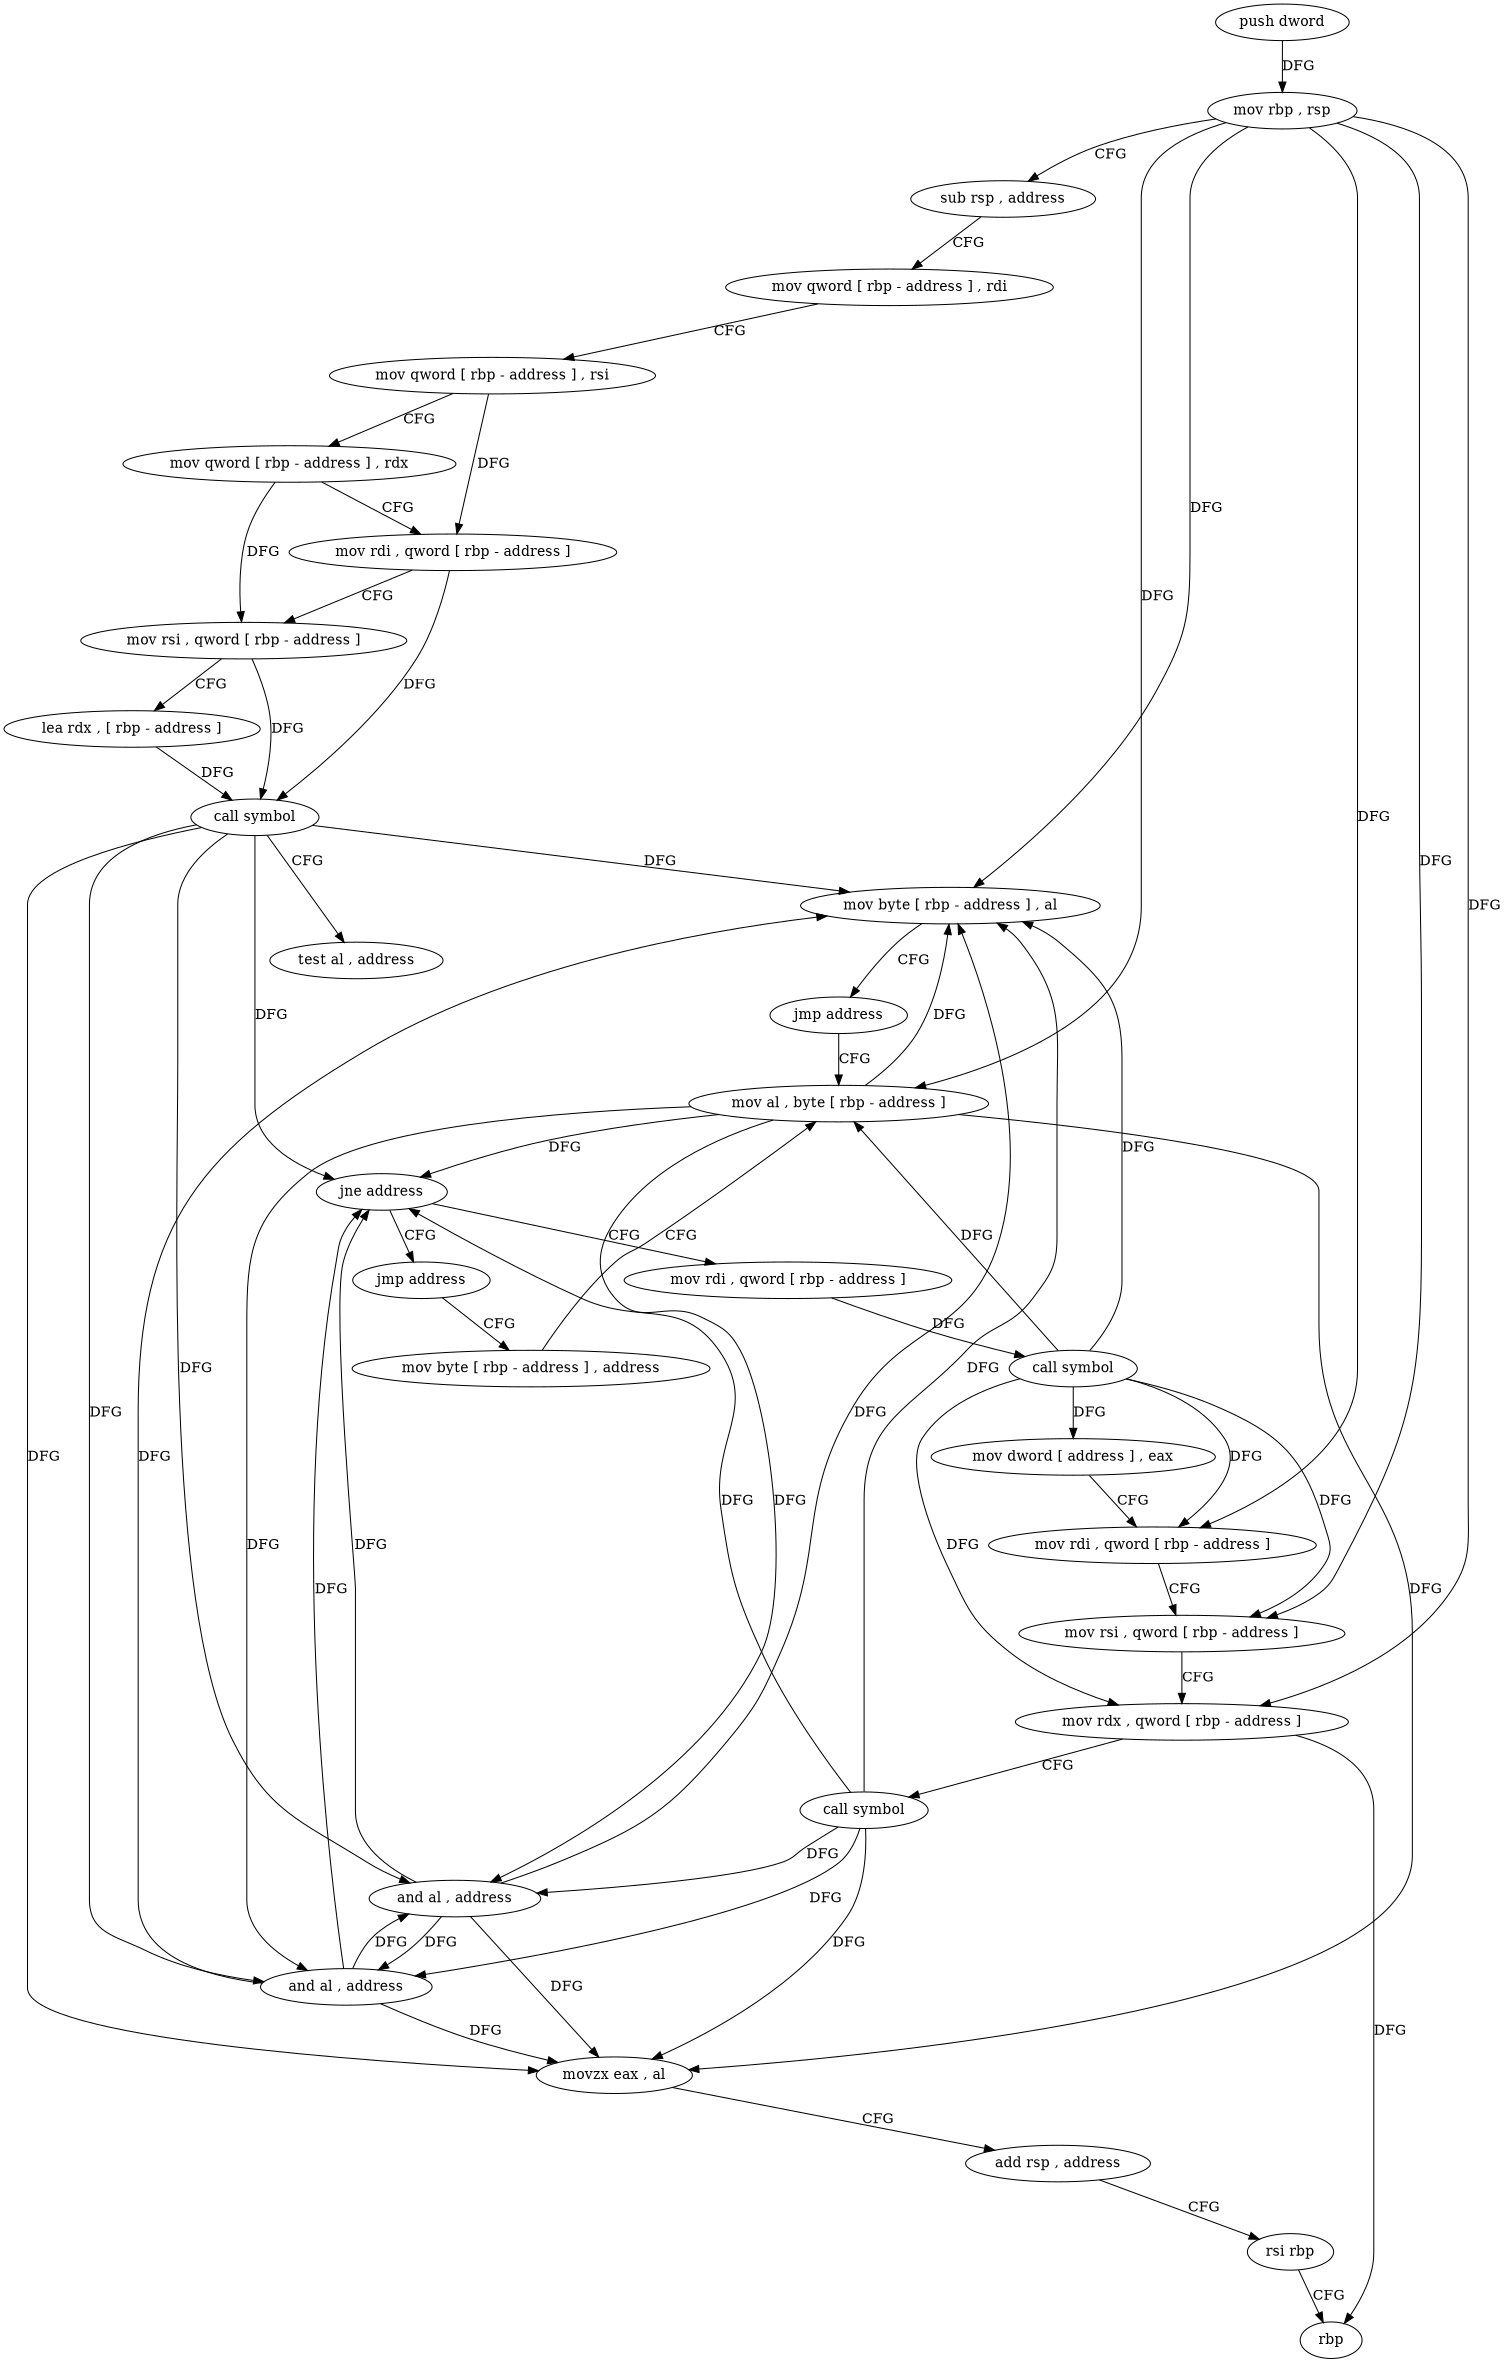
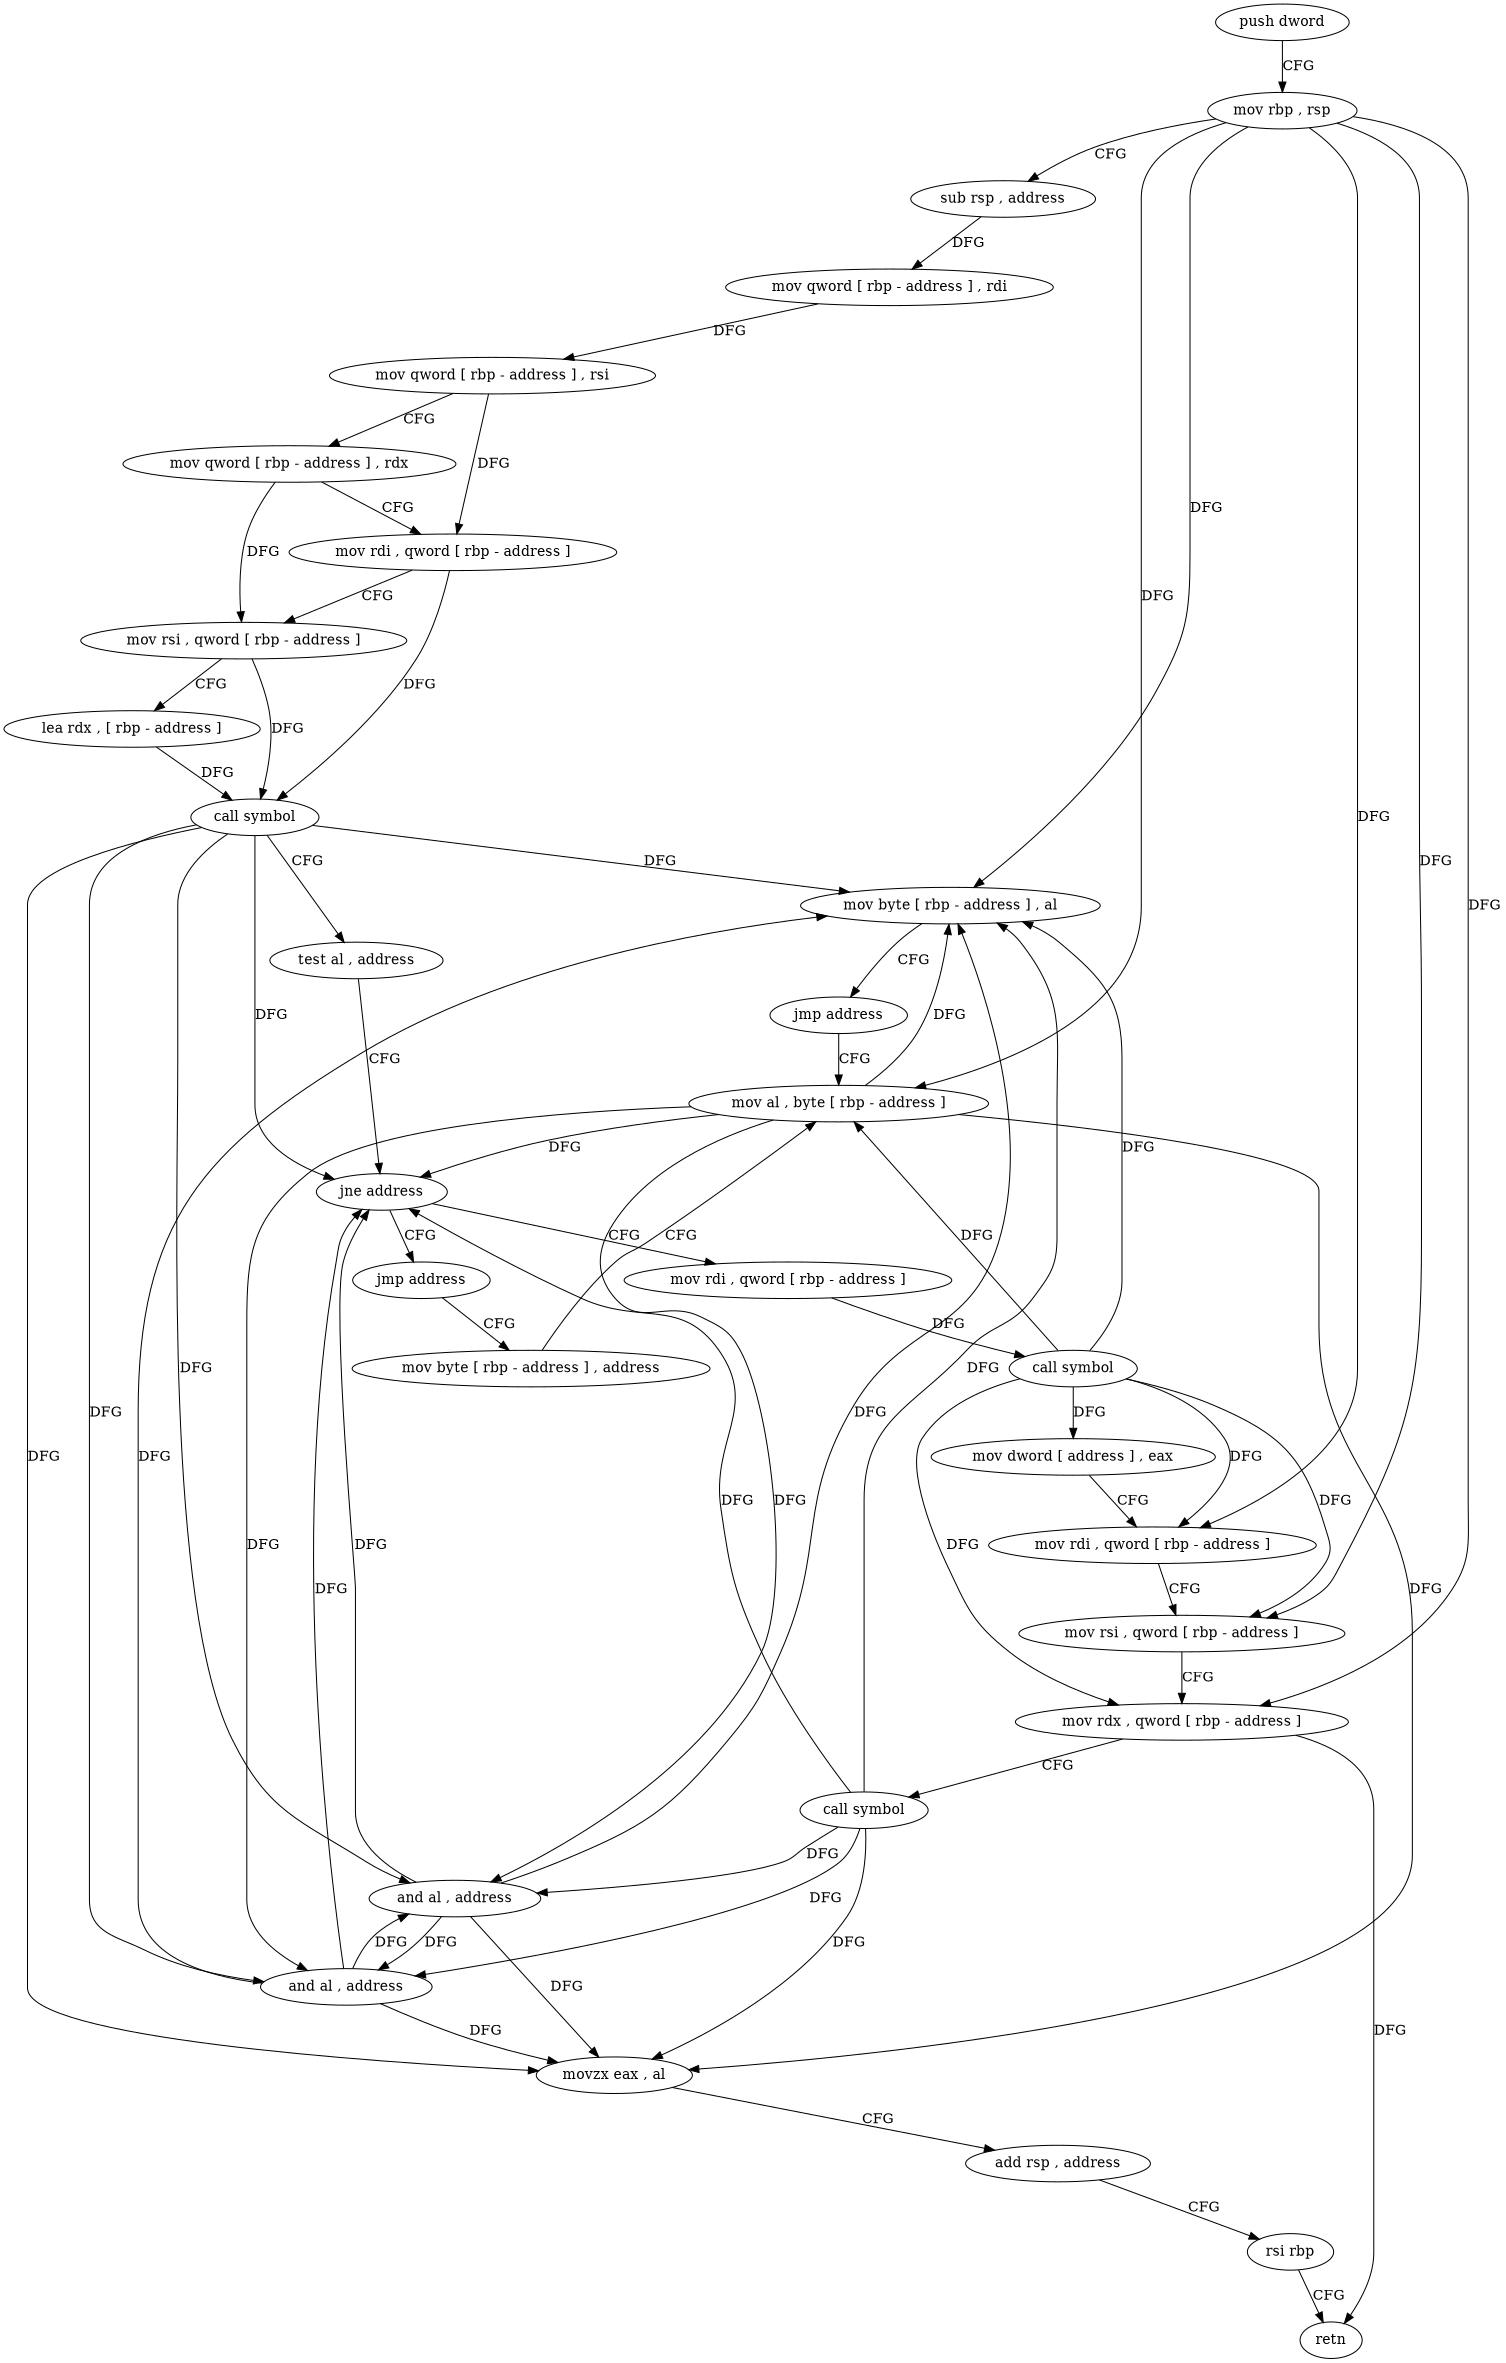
(1299, 67) -> (1299, 67)
(969, 243) -> (969, 243)
(730, 331) -> (730, 331)
none -> (369, 1071)
(1331, 2340) -> (1331, 2340)
